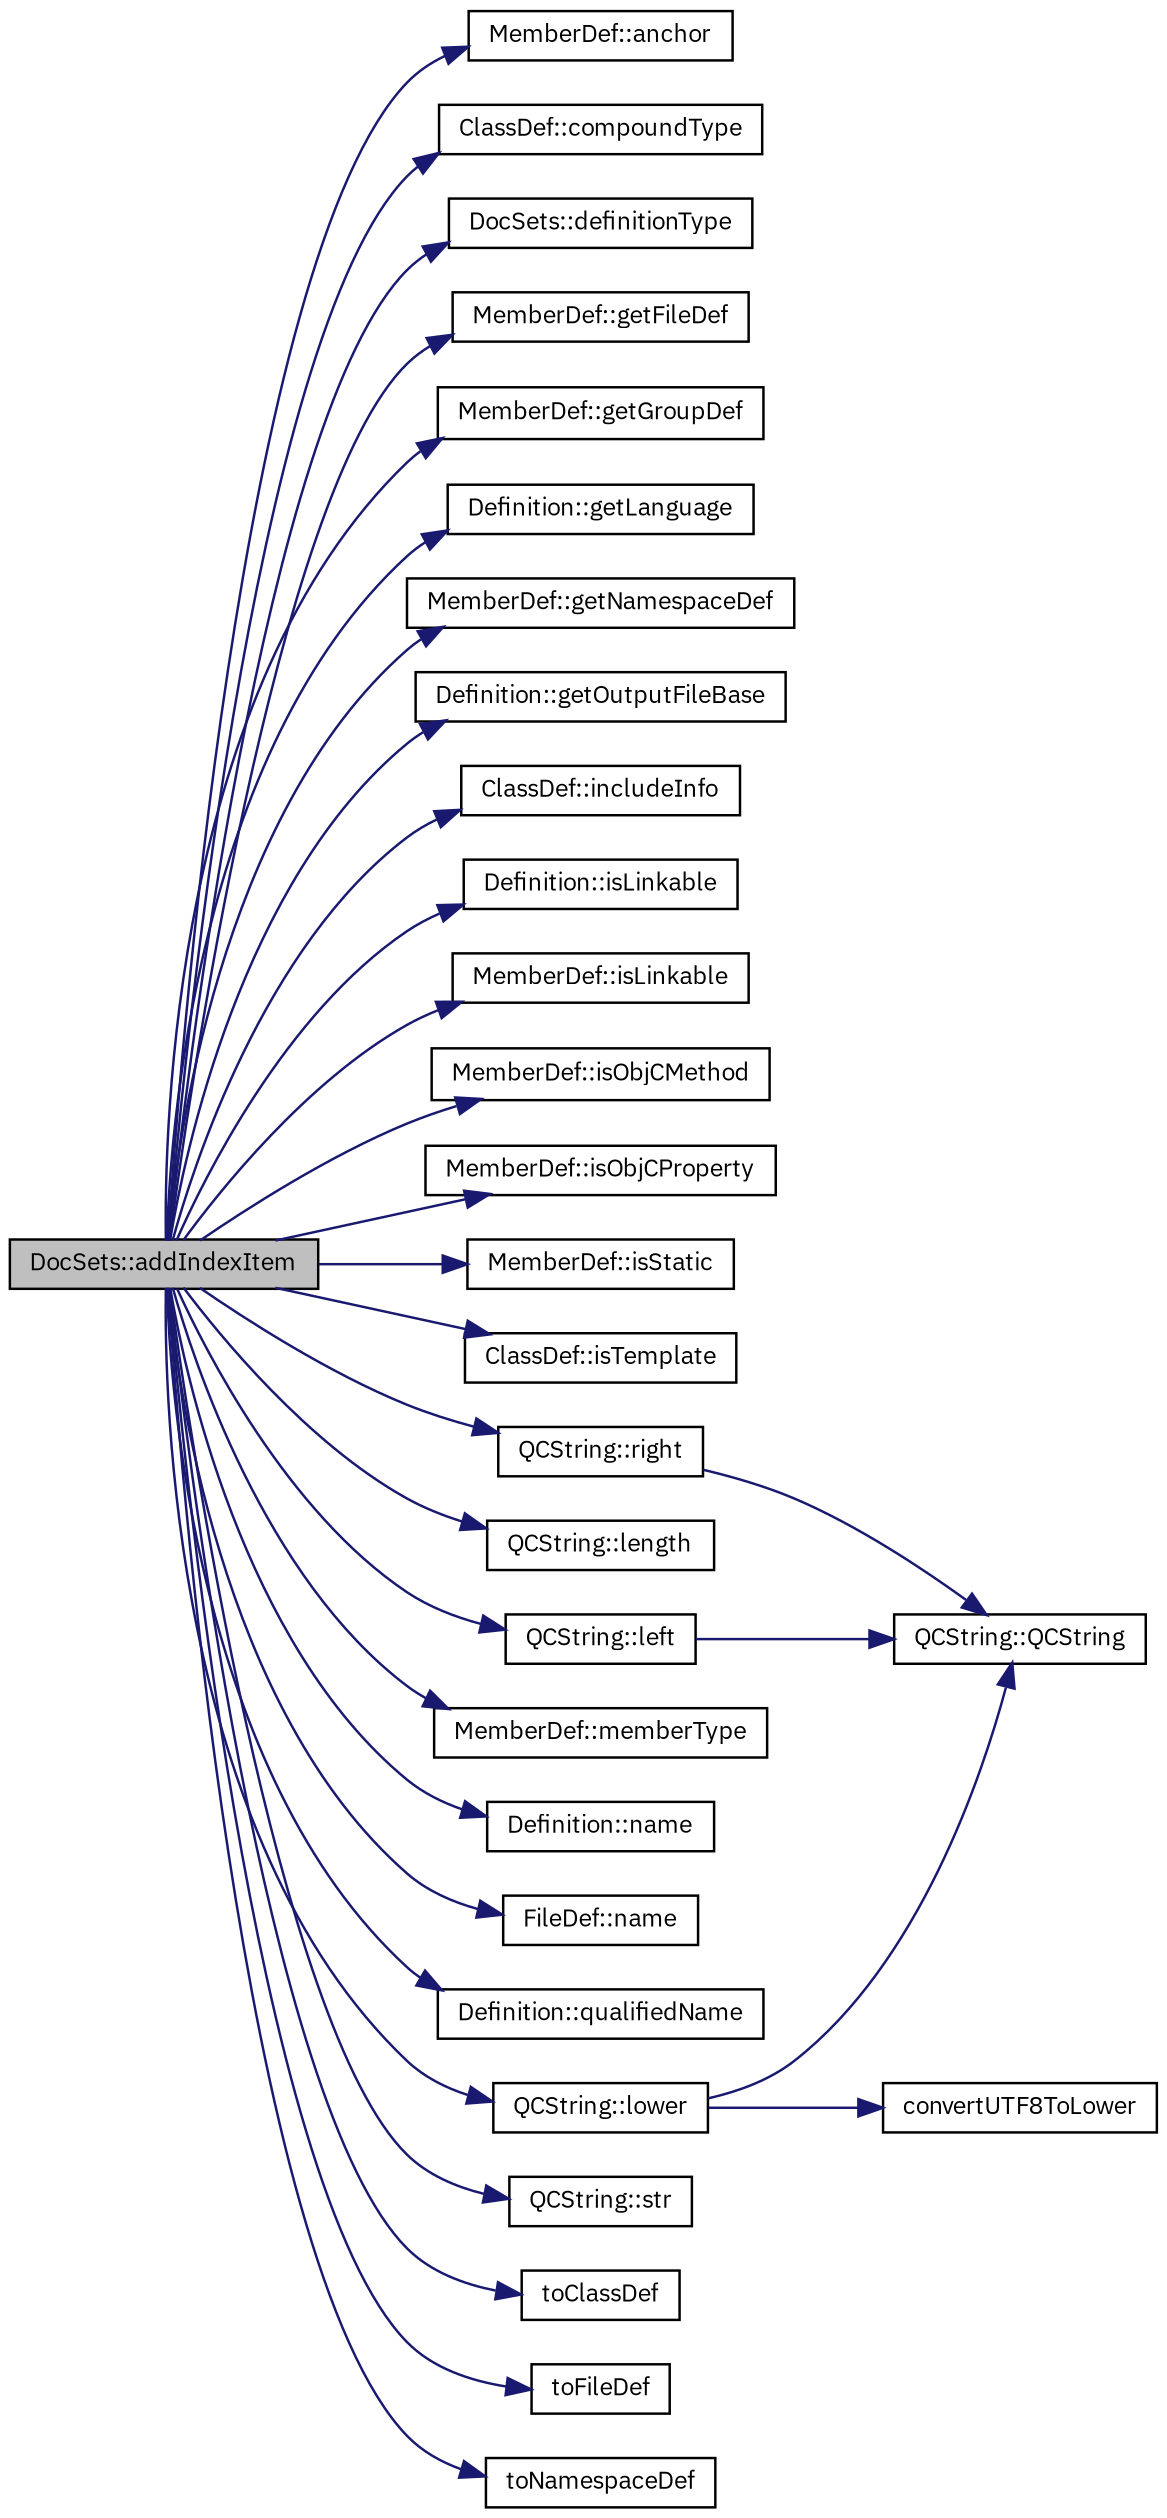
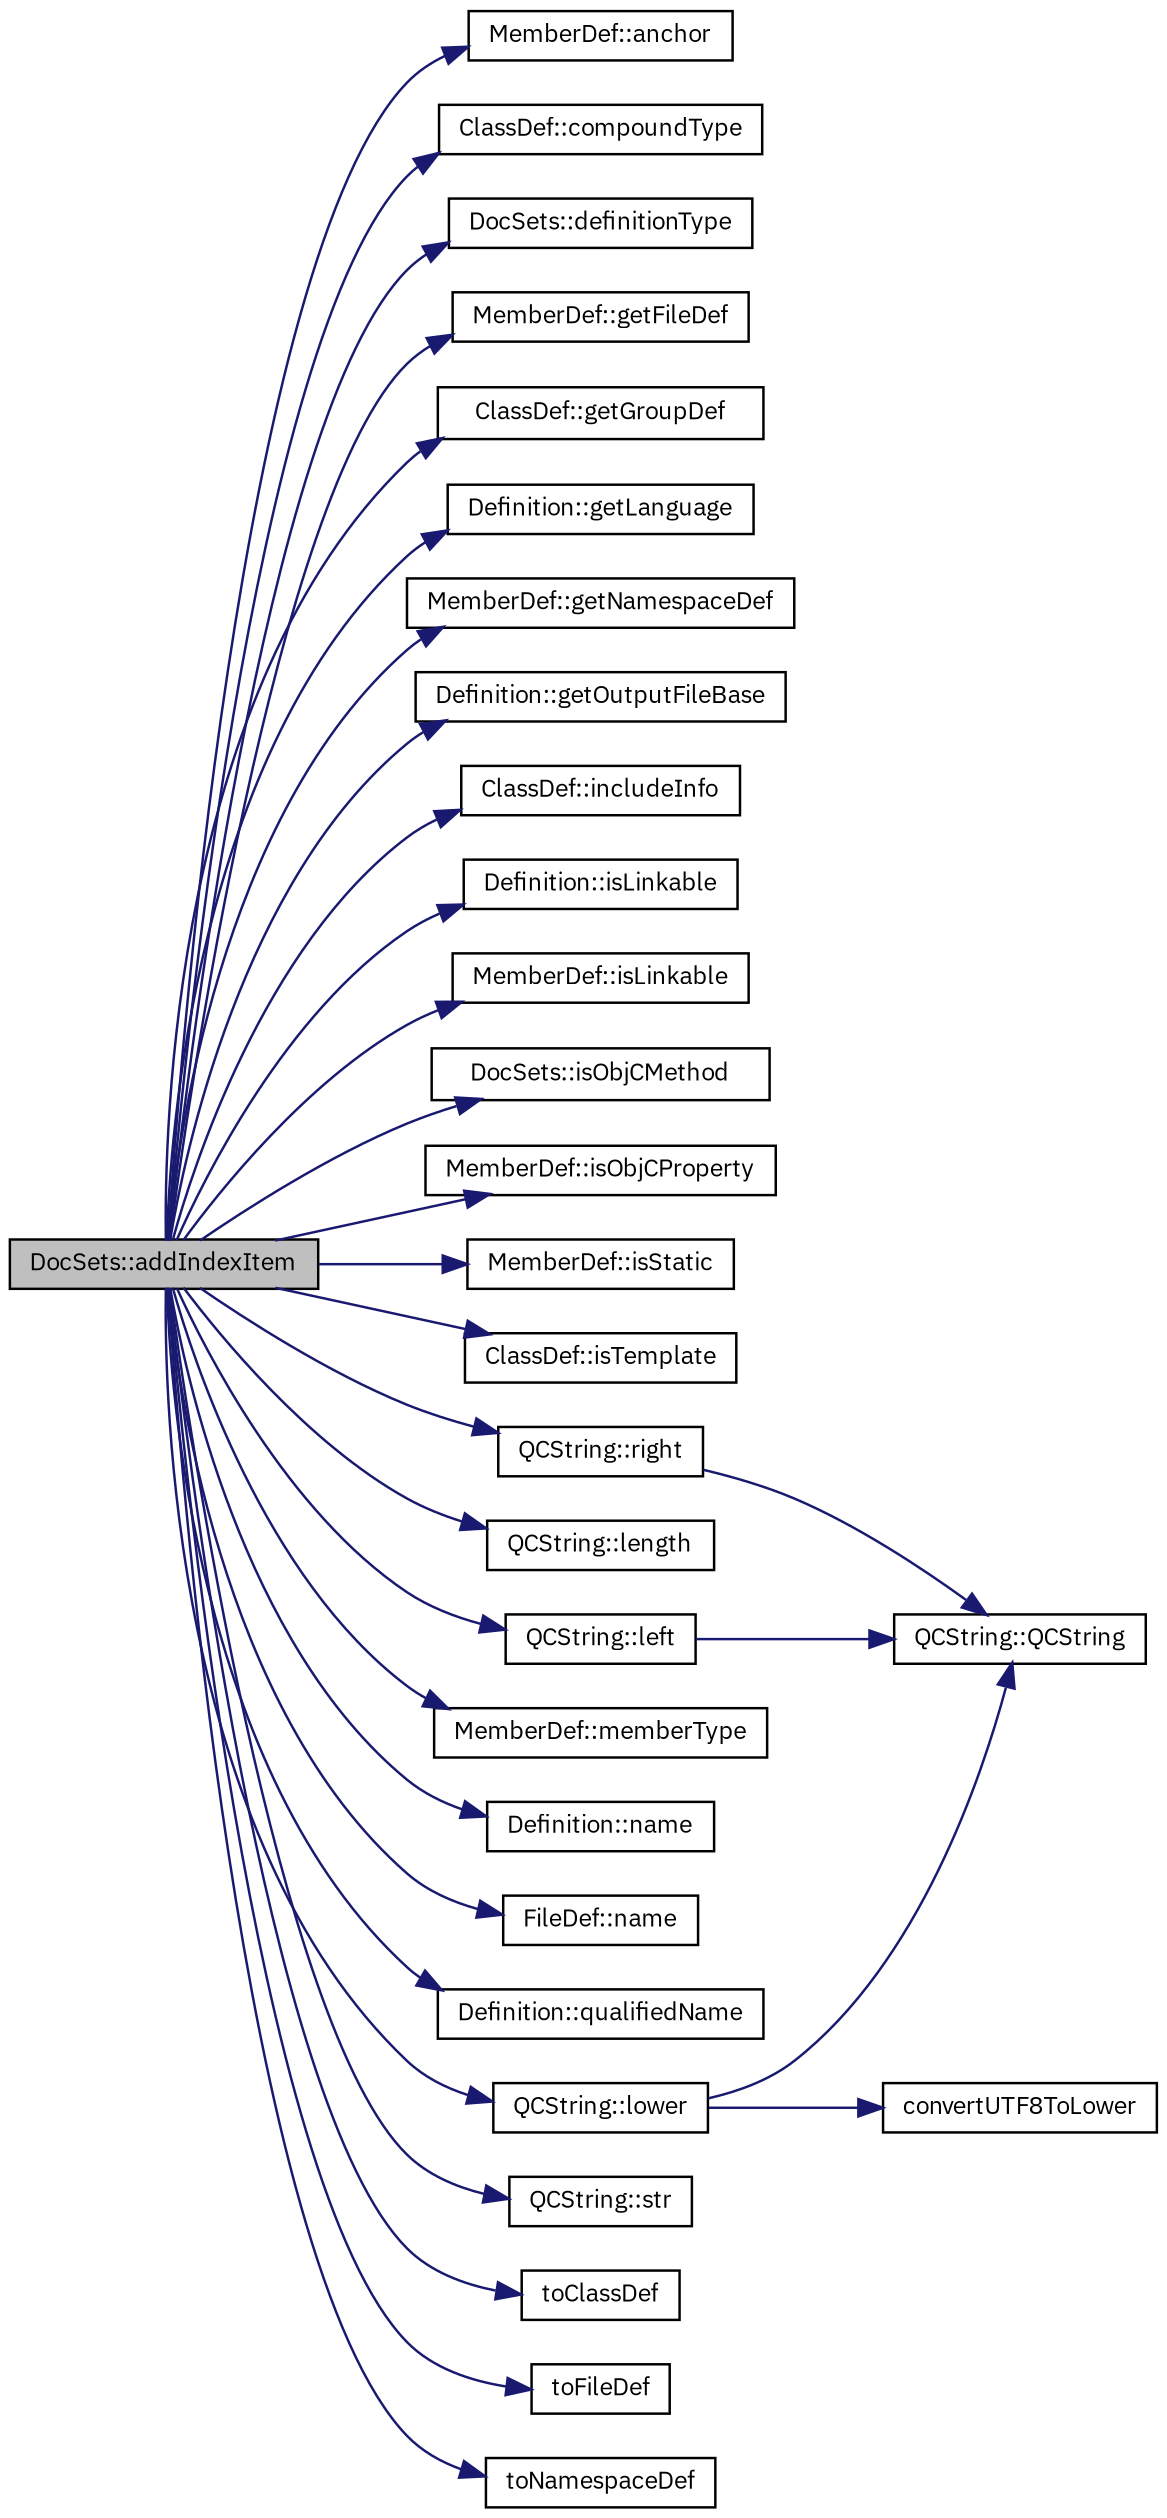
(601, 413) -> (601, 413)
(601, 1074) -> (601, 1074)
